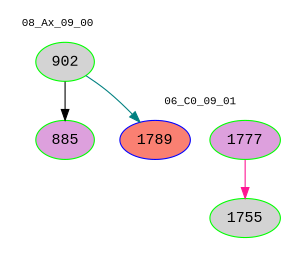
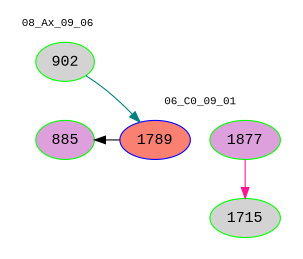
(58, 23) -> (58, 23)
(65, 96) -> (113, 140)
(245, 140) -> (245, 140)
(245, 218) -> (245, 218)
